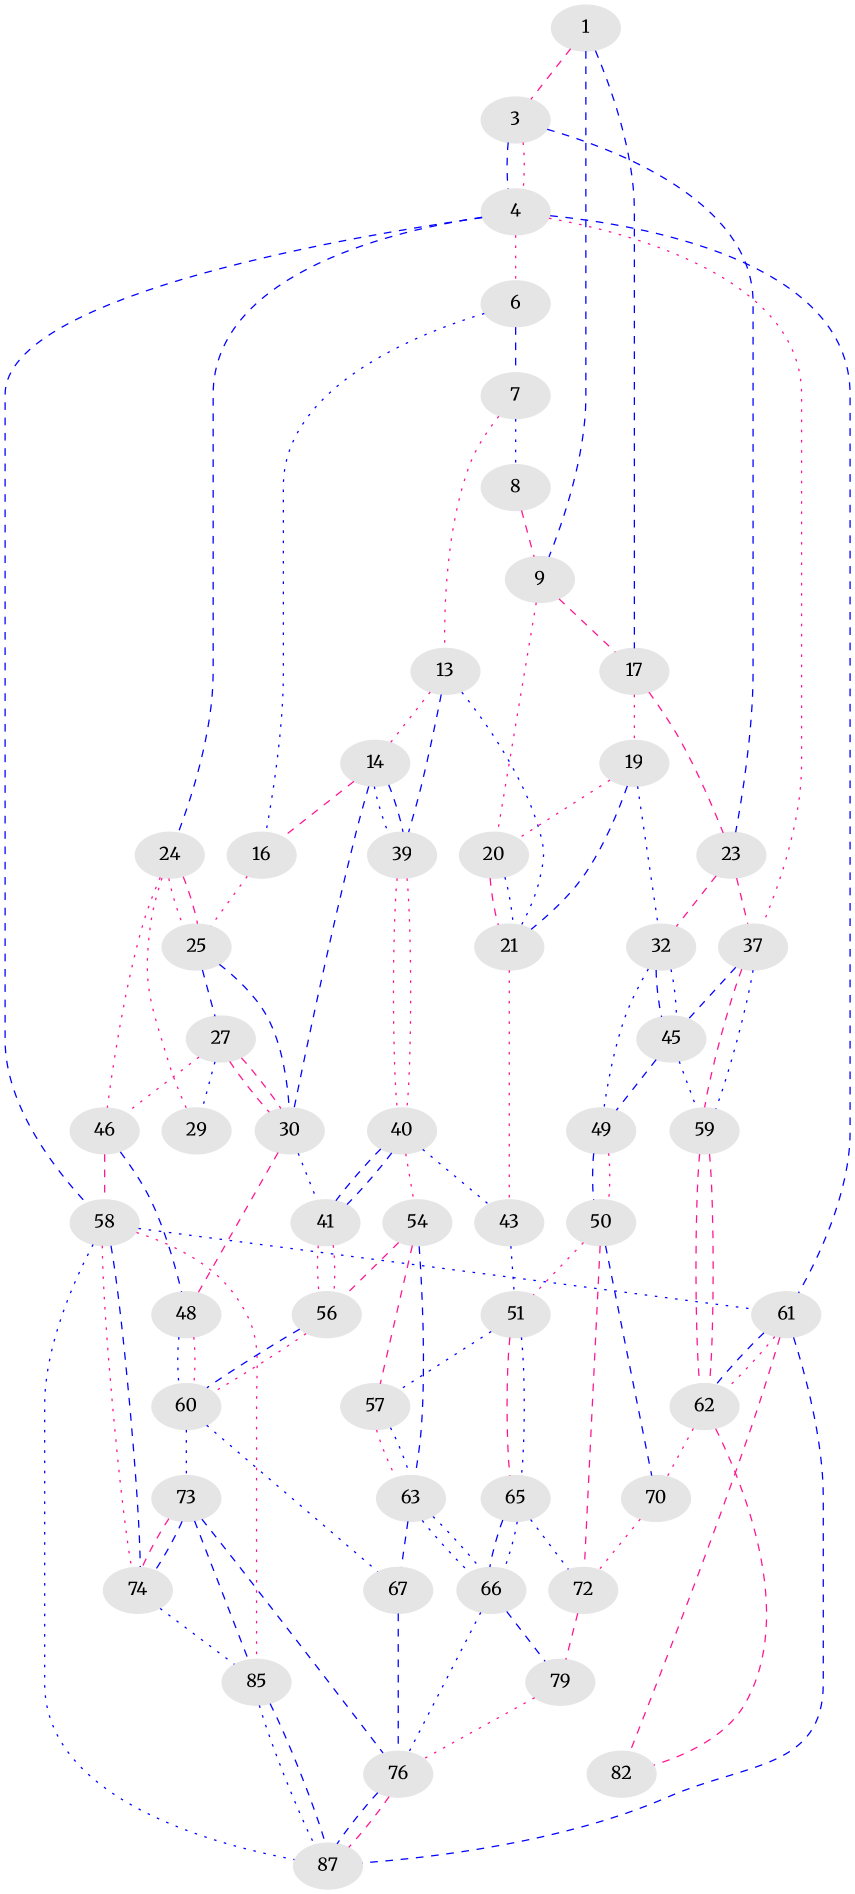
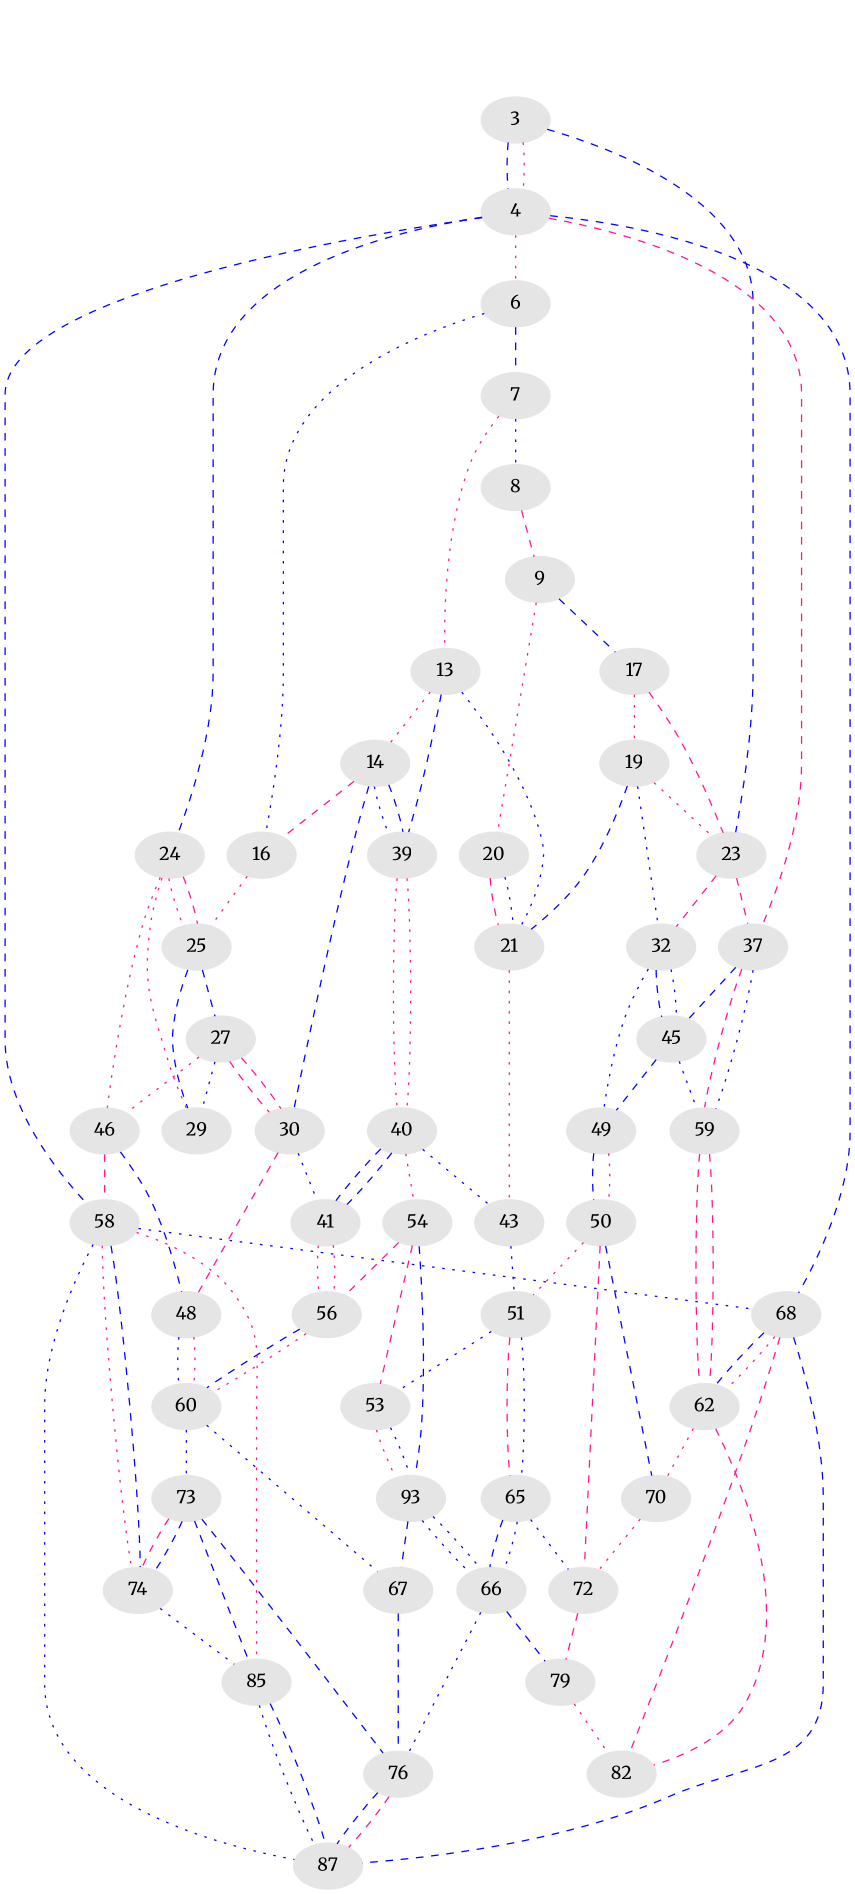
(586, 28) -> none
(802, 496) -> (802, 496)
(587, 625) -> (587, 625)
(564, 809) -> (683, 809)
(272, 1027) -> (173, 1039)
(786, 1315) -> (786, 1315)
(375, 1407) -> (375, 1407)
(411, 1498) -> (411, 1498)
(479, 1728) -> (591, 1728)
